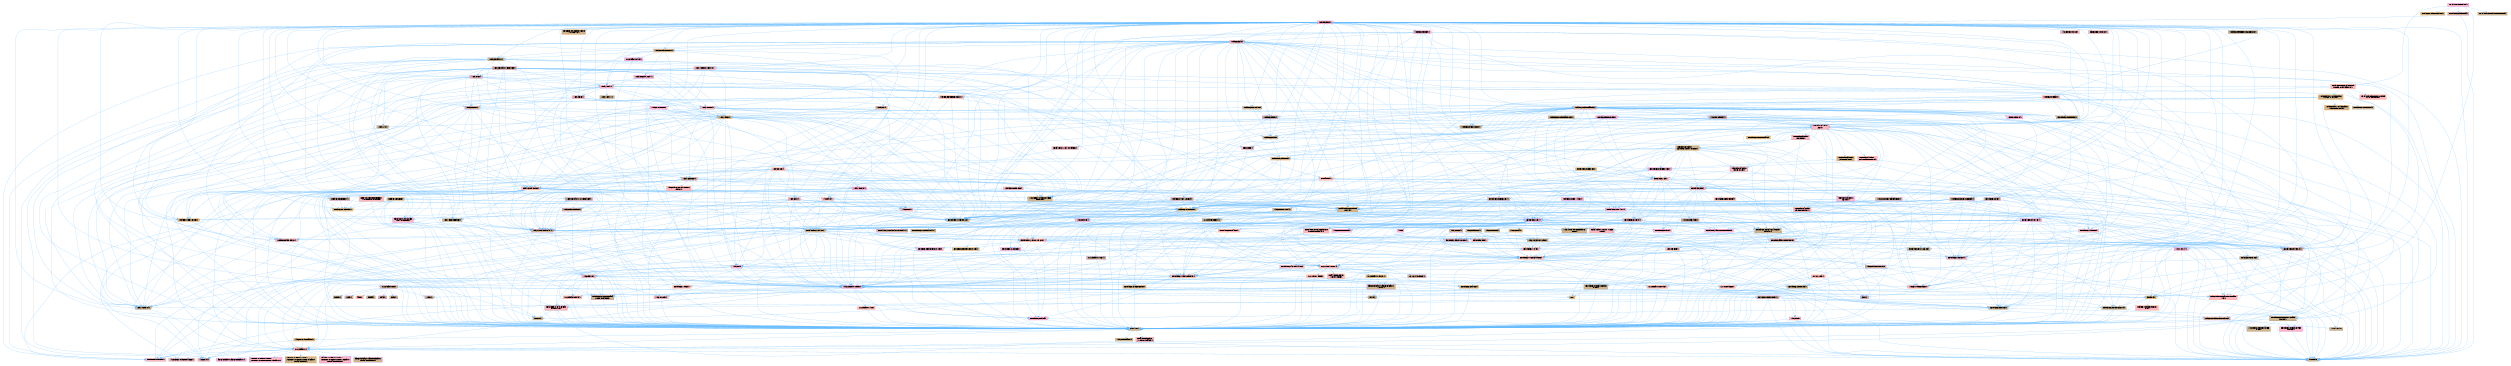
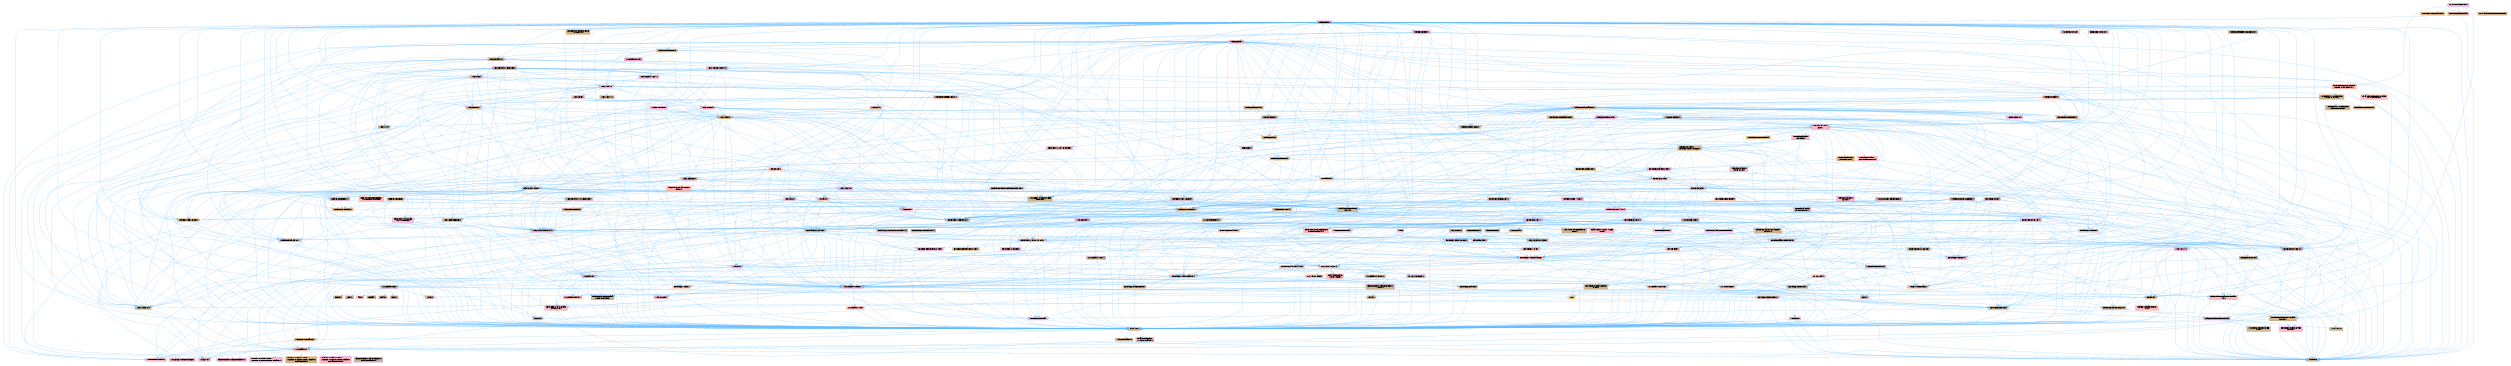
(1013, 188) -> (1007, 188)
